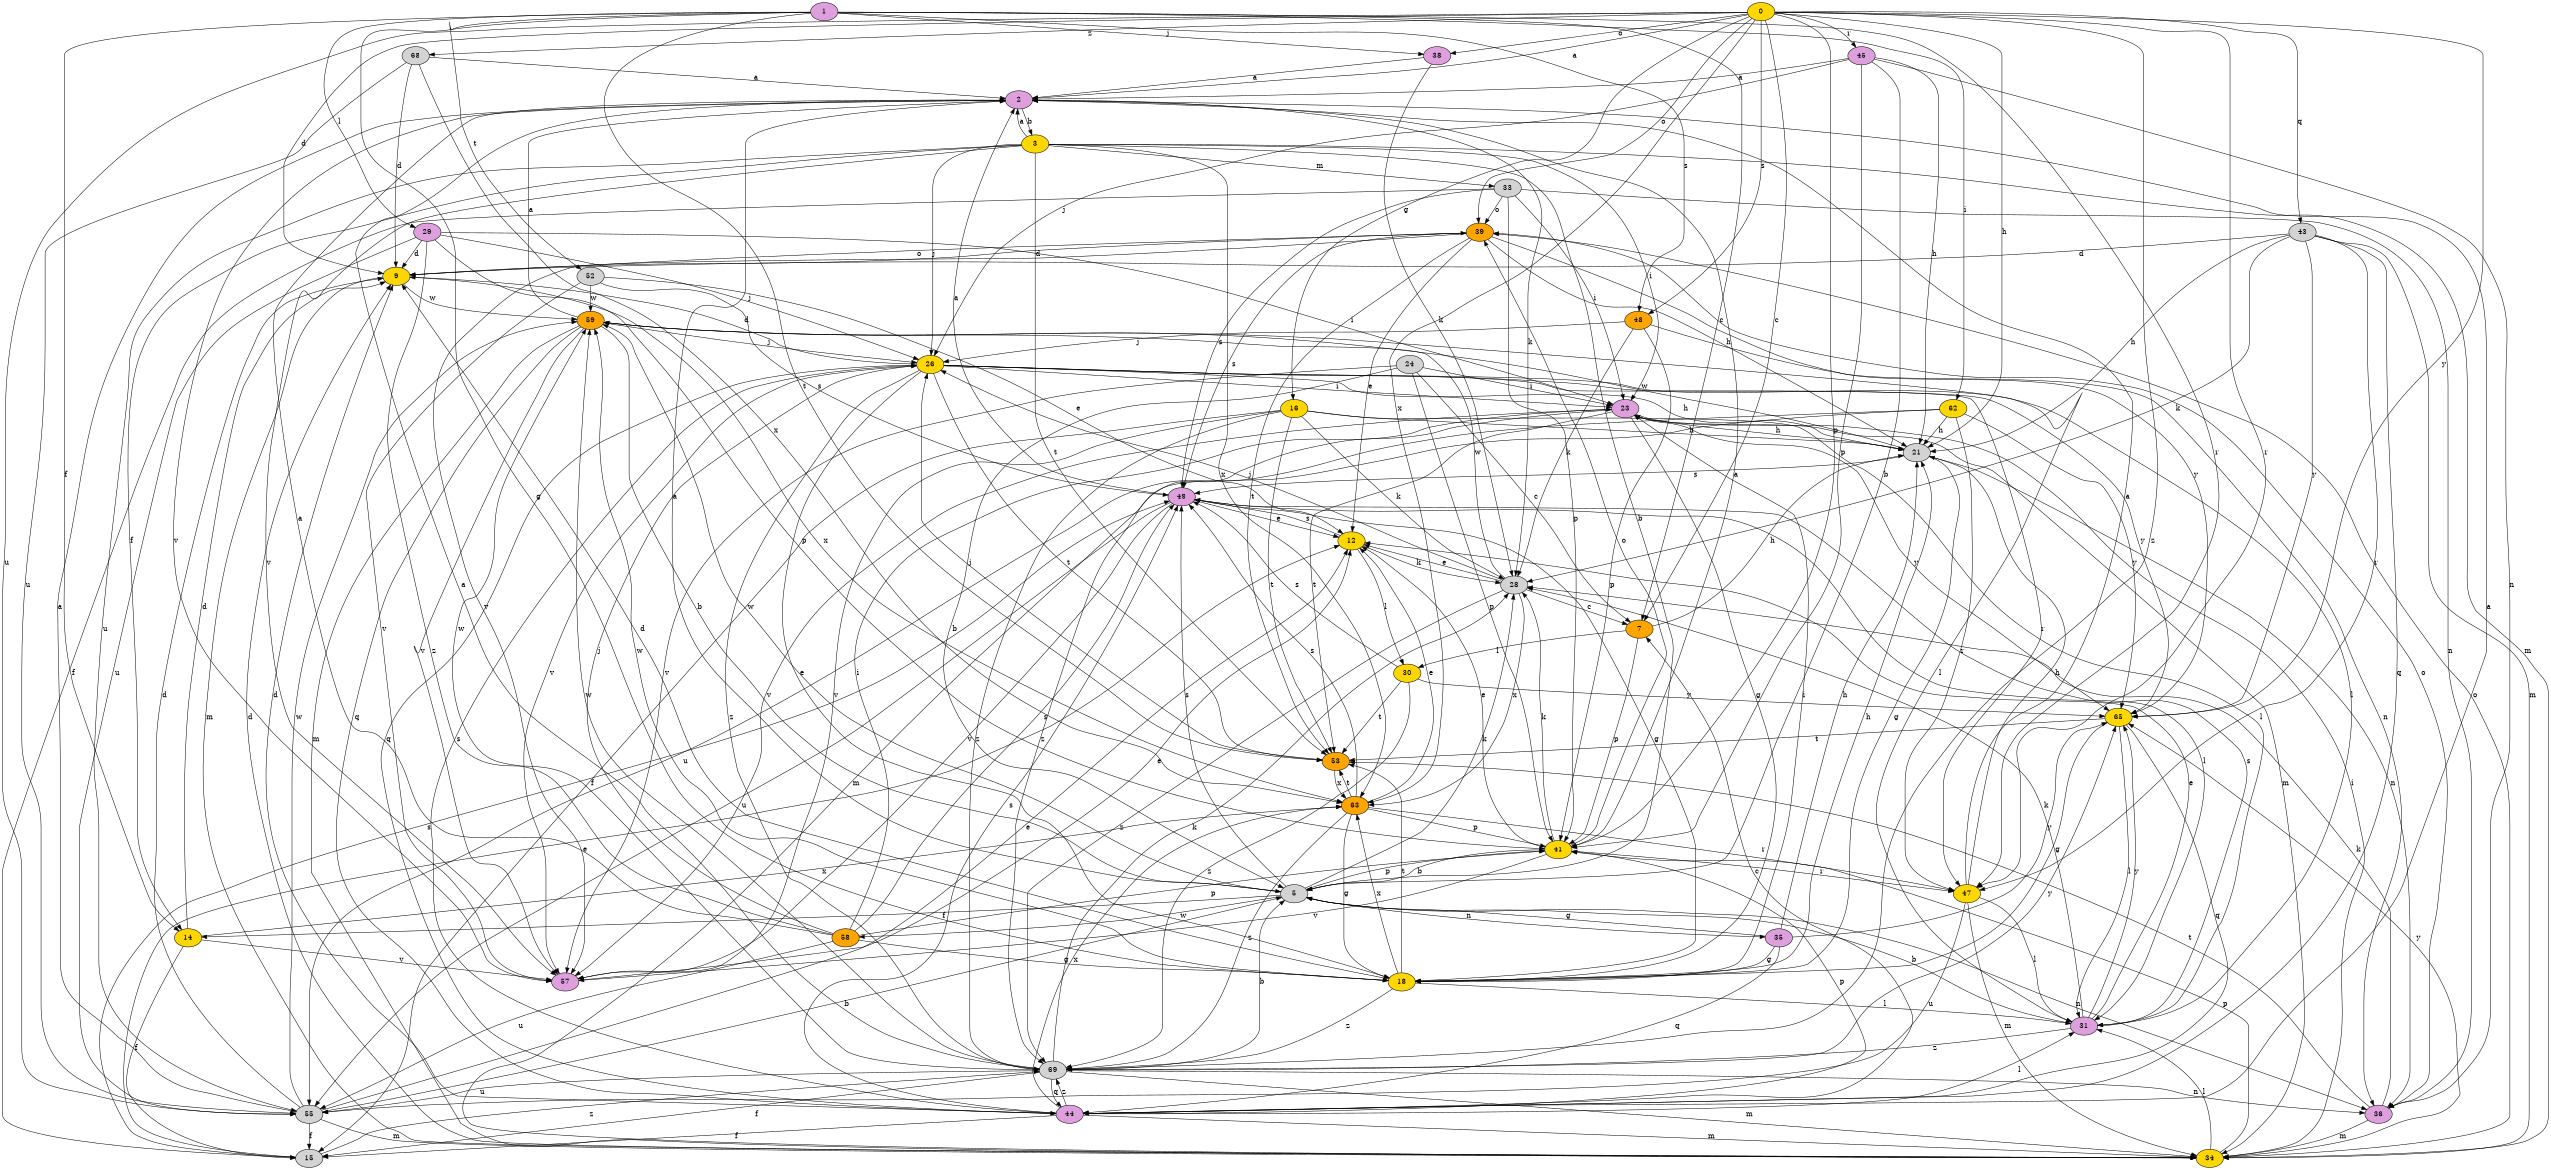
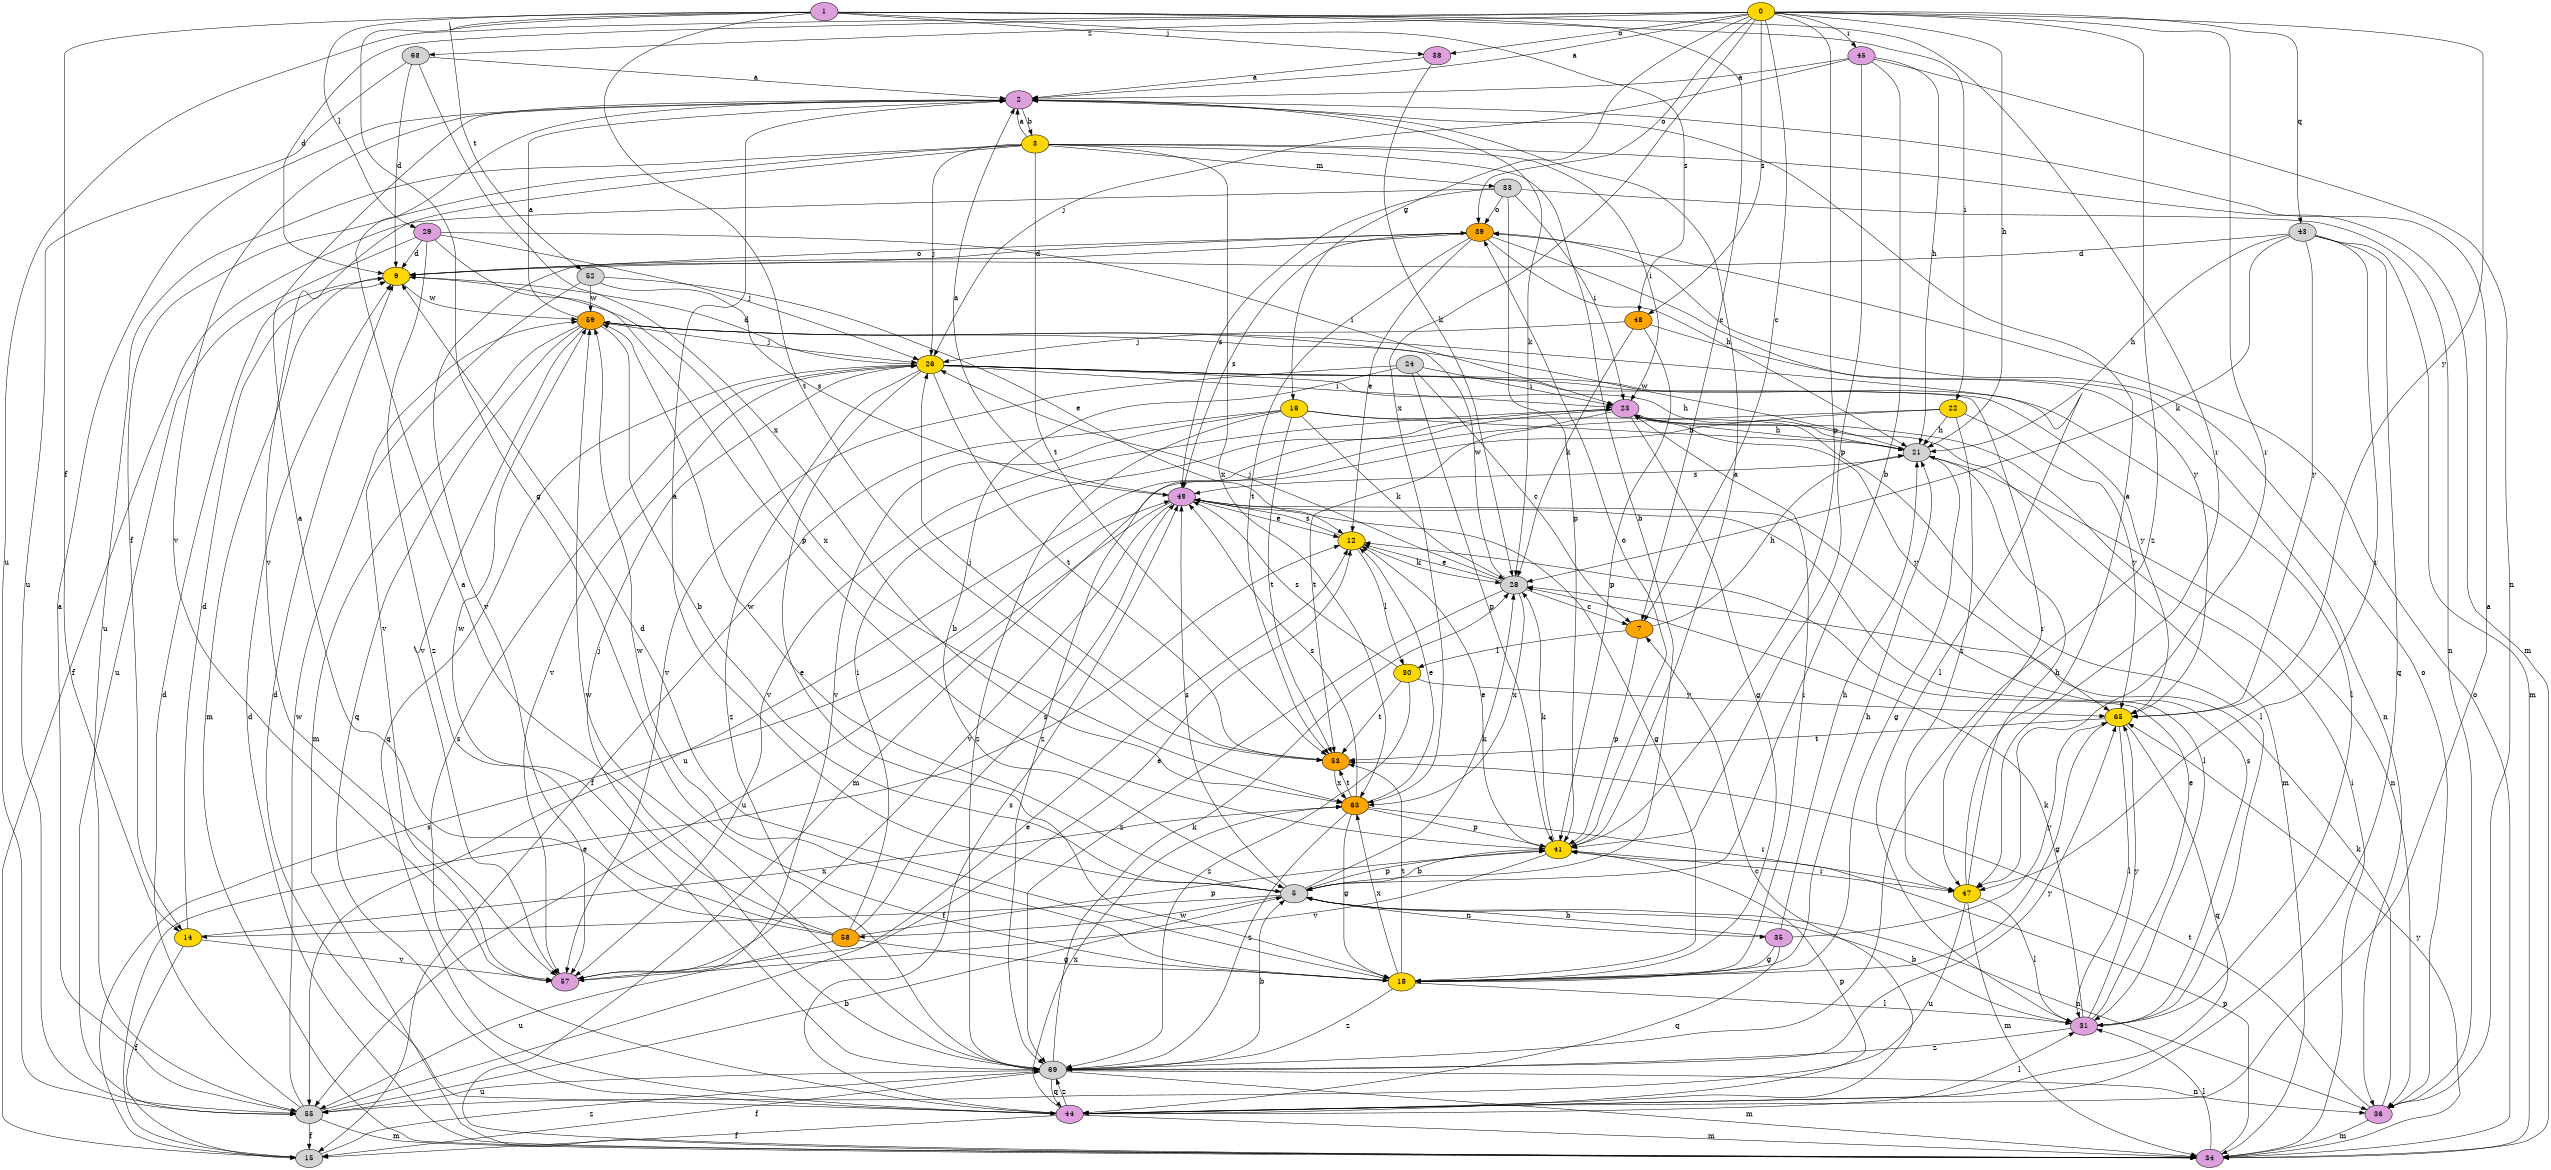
(1953, 409) -> (1953, 409)
(1568, 916) -> (1568, 916)
(2210, 1158) -> (2210, 1158)
